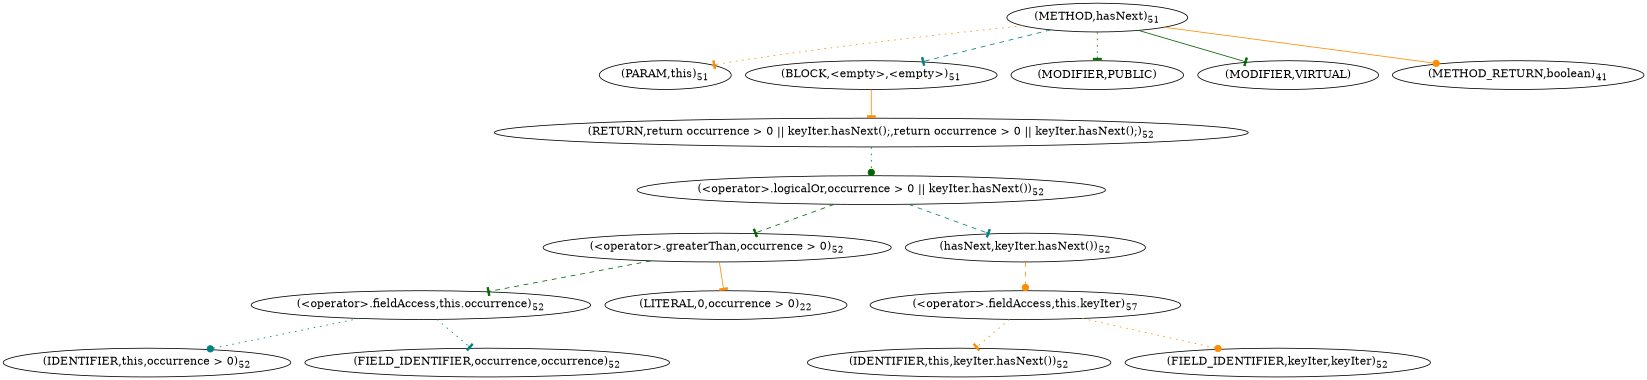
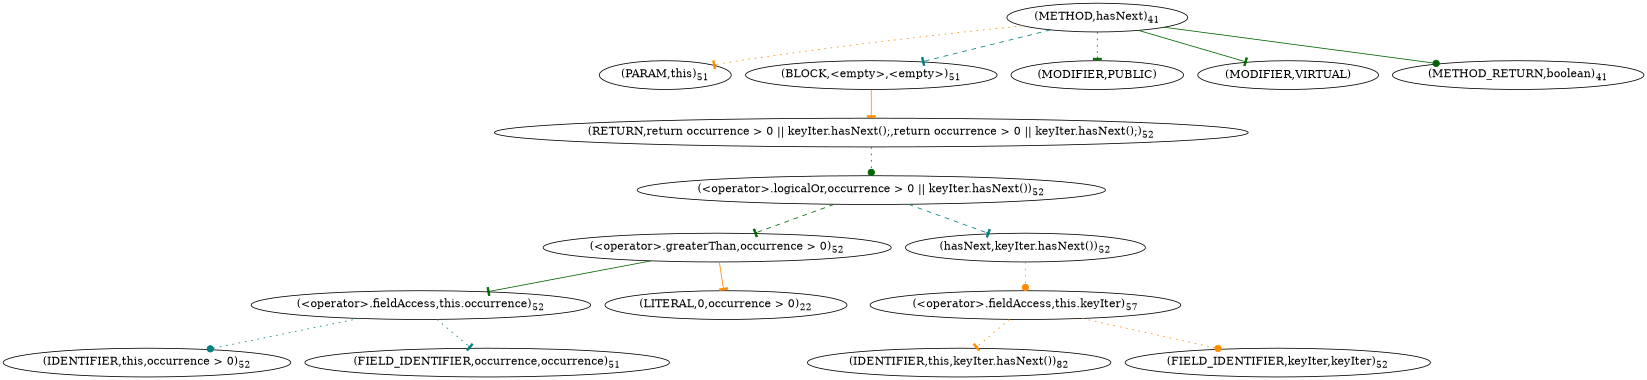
(1154, 16) -> (1154, 16)
(1299, 45) -> (1299, 45)
(1025, 273) -> (1025, 273)
(571, 276) -> (571, 276)
(615, 361) -> (615, 361)
(1063, 361) -> (1063, 361)
